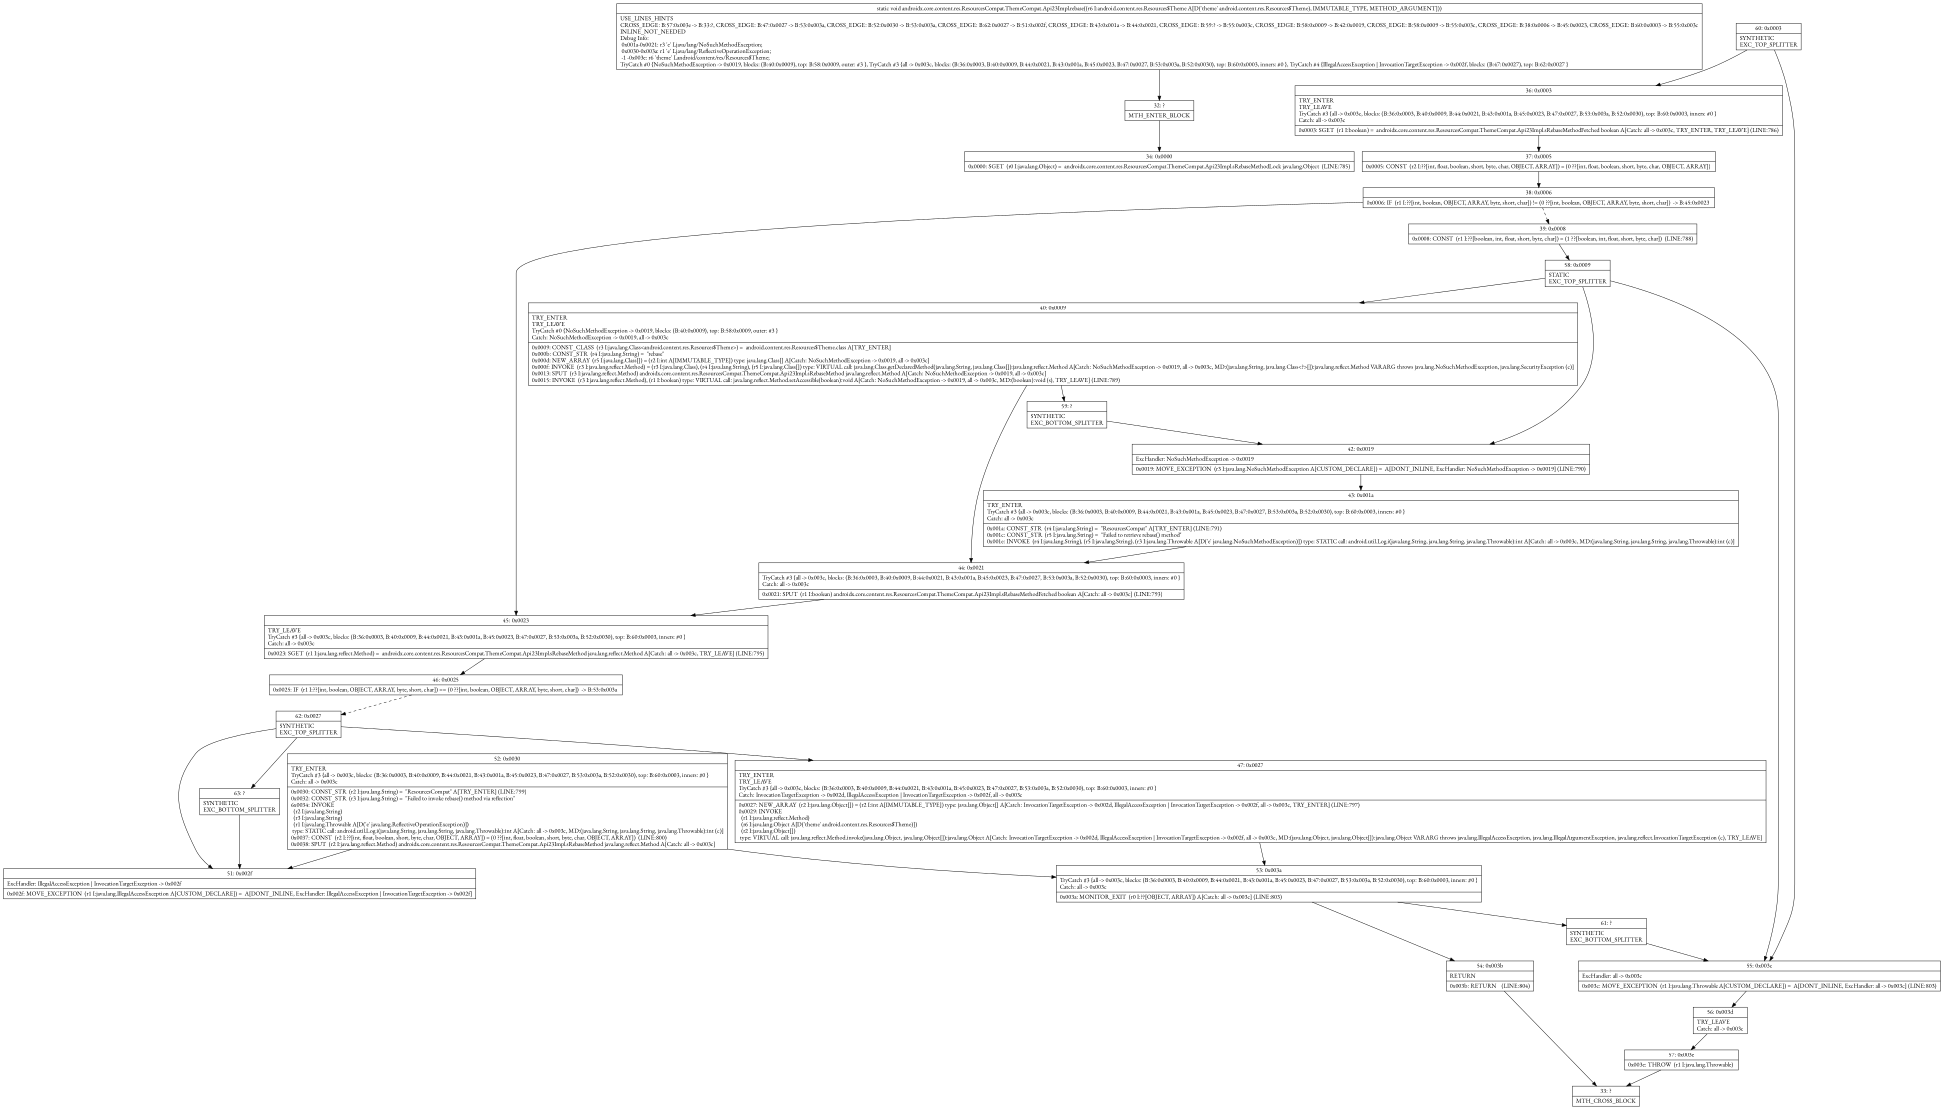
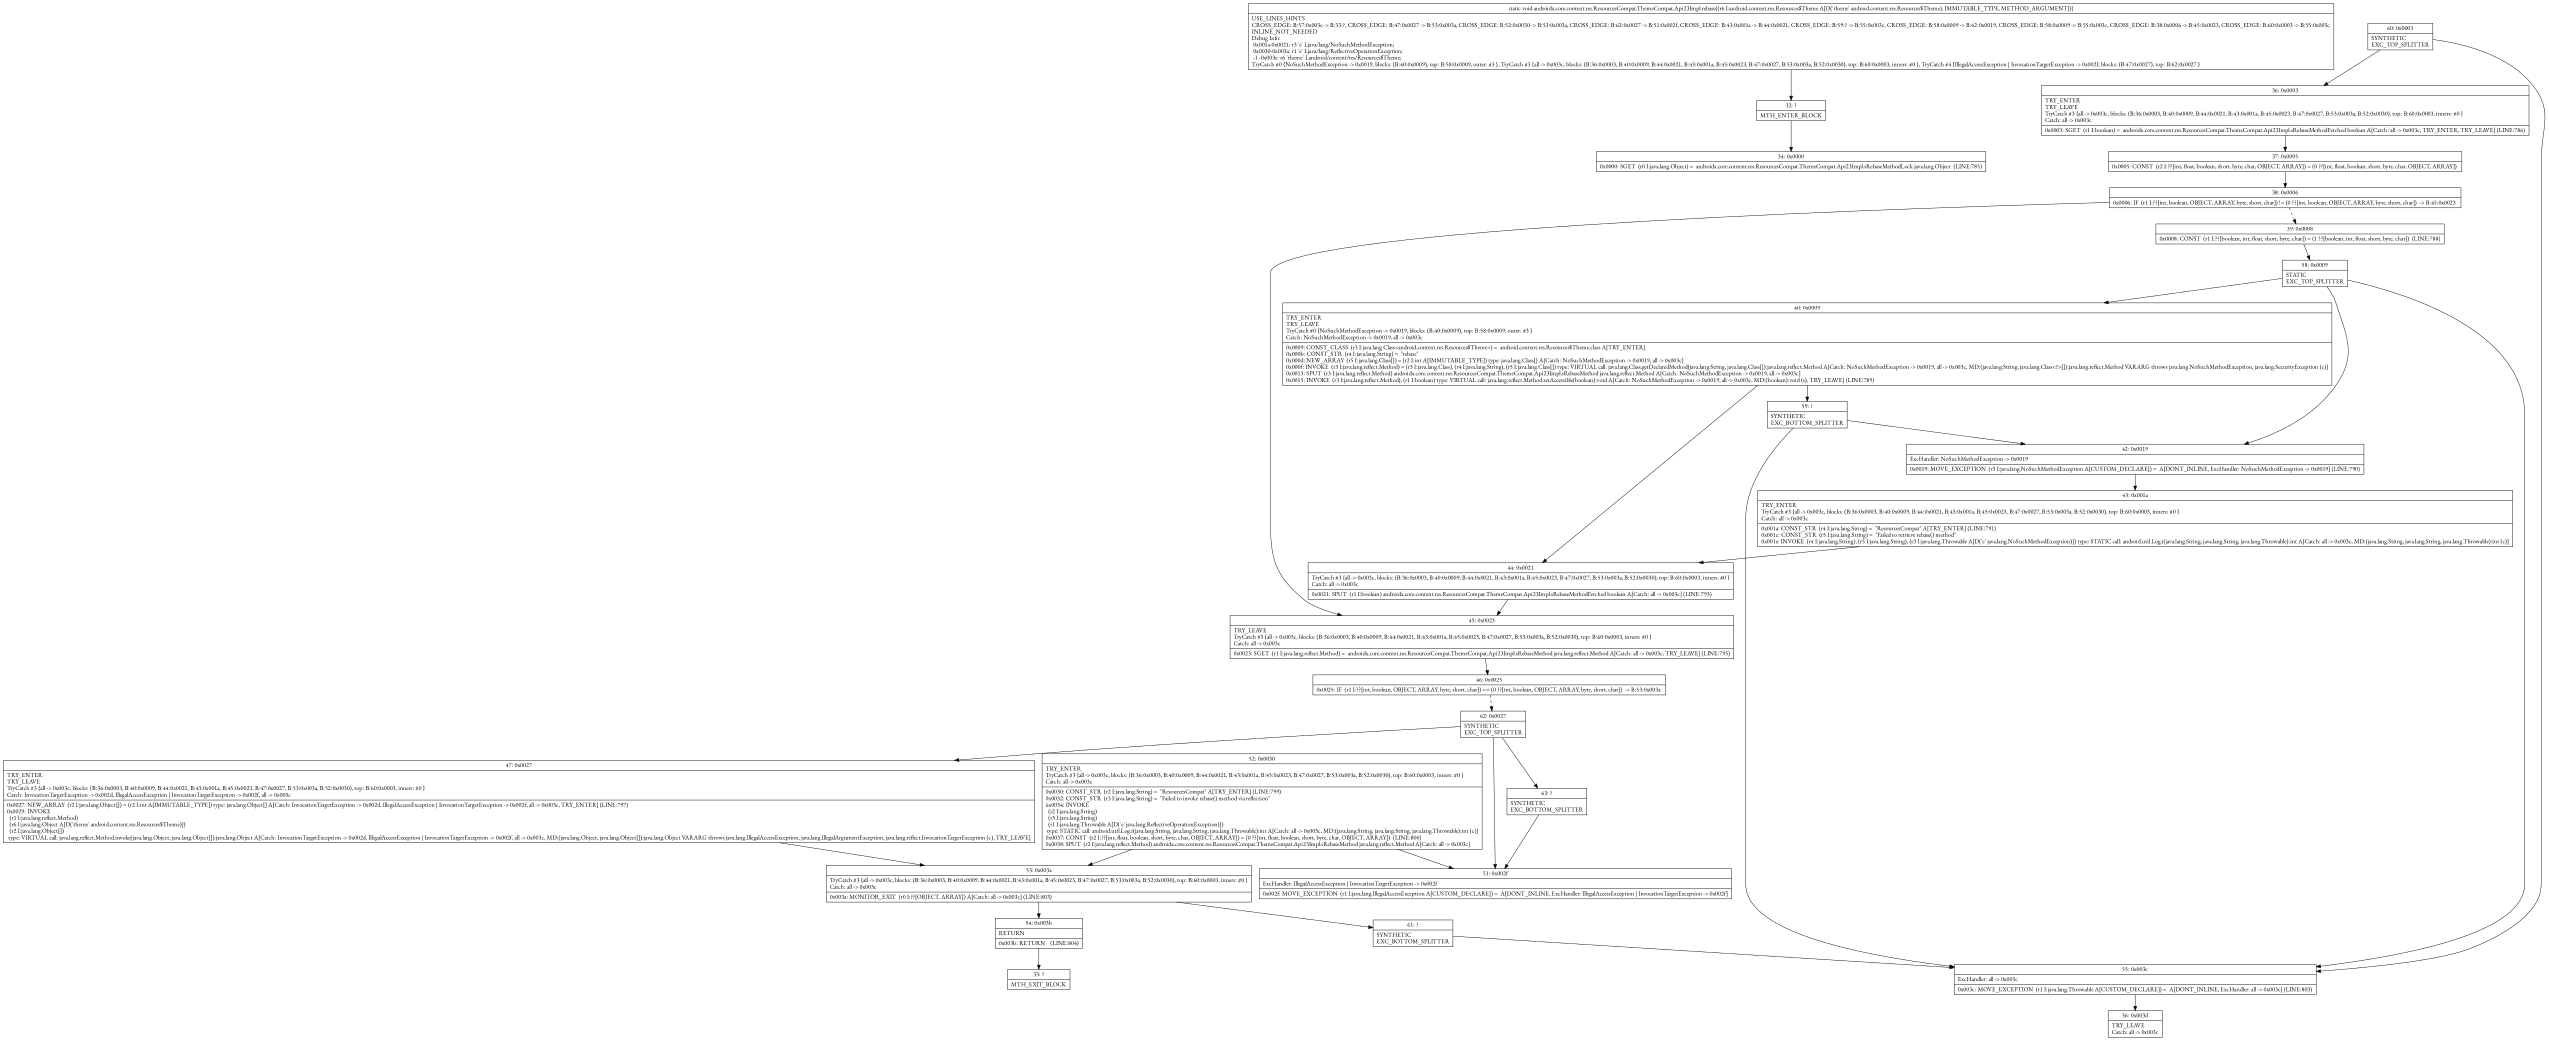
none -> (1746, 765)
(1681, 1060) -> none
(1606, 1101) -> (1039, 984)
